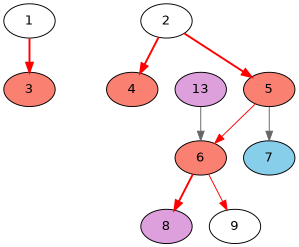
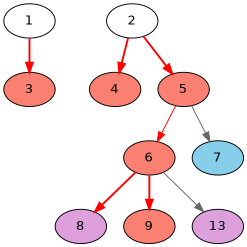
(201, 119) -> (180, 189)
(216, 188) -> (149, 188)
(235, 226) -> (149, 226)
